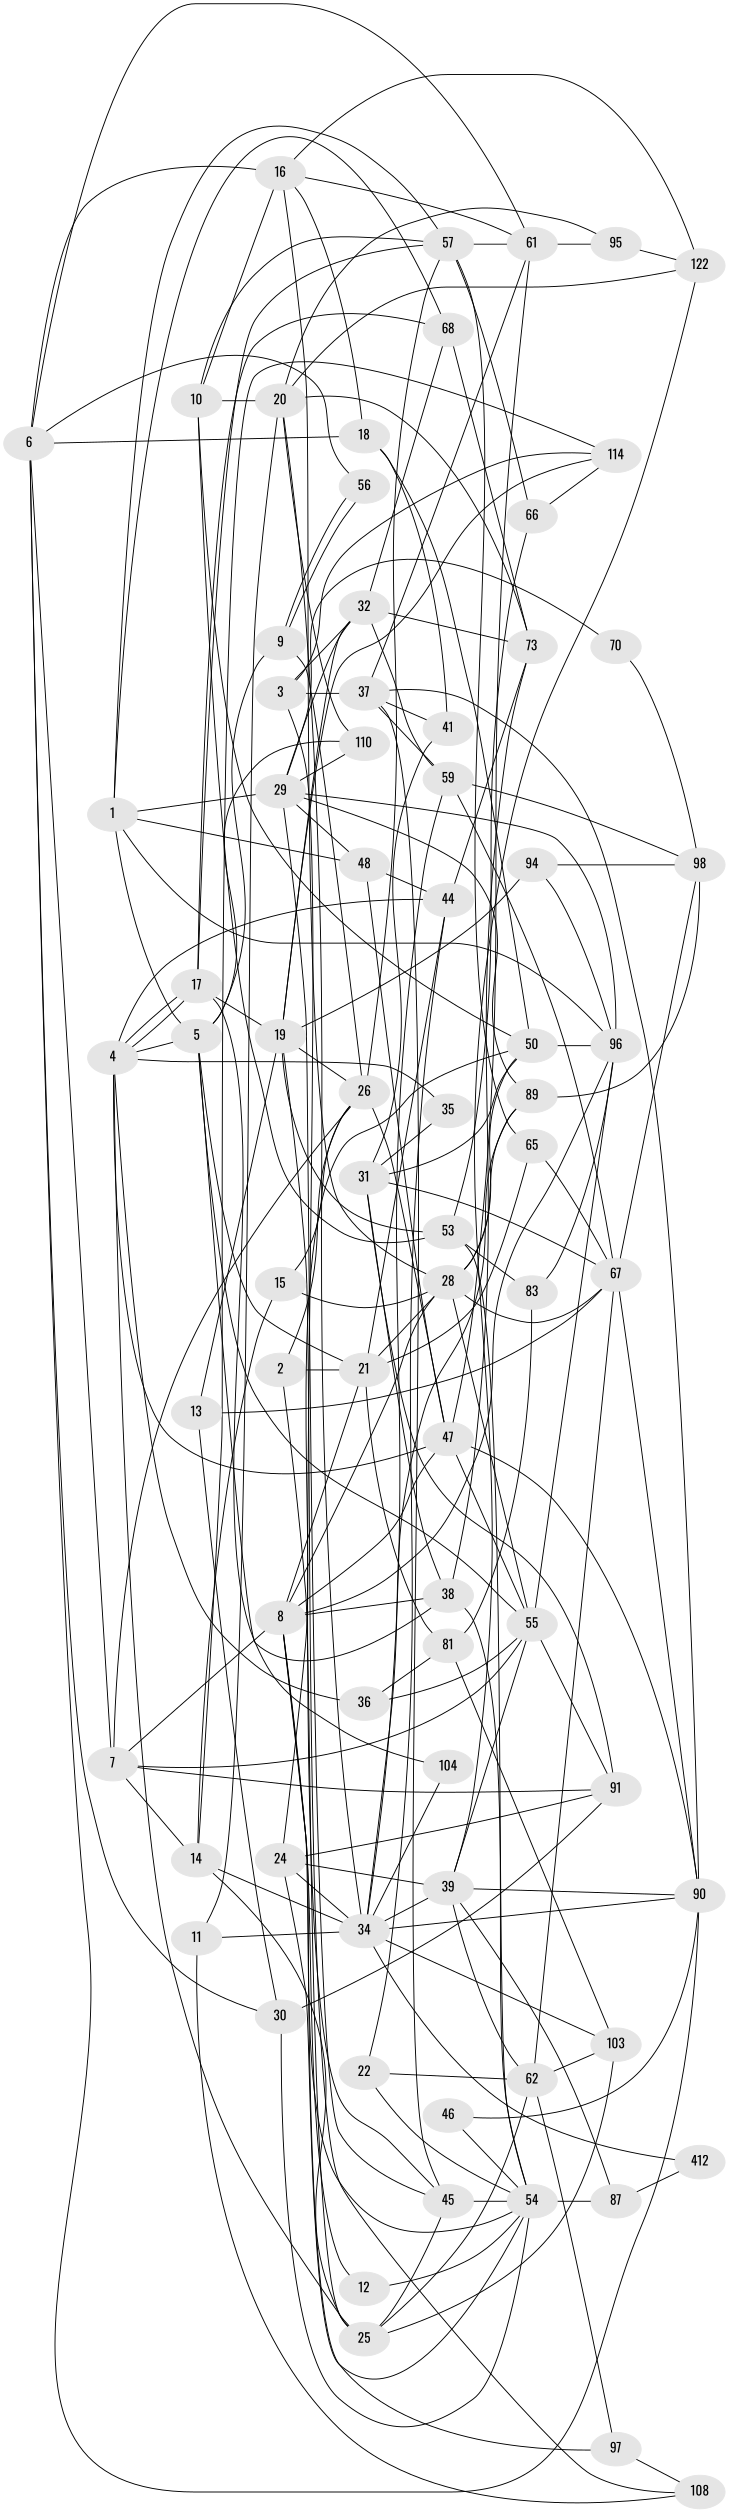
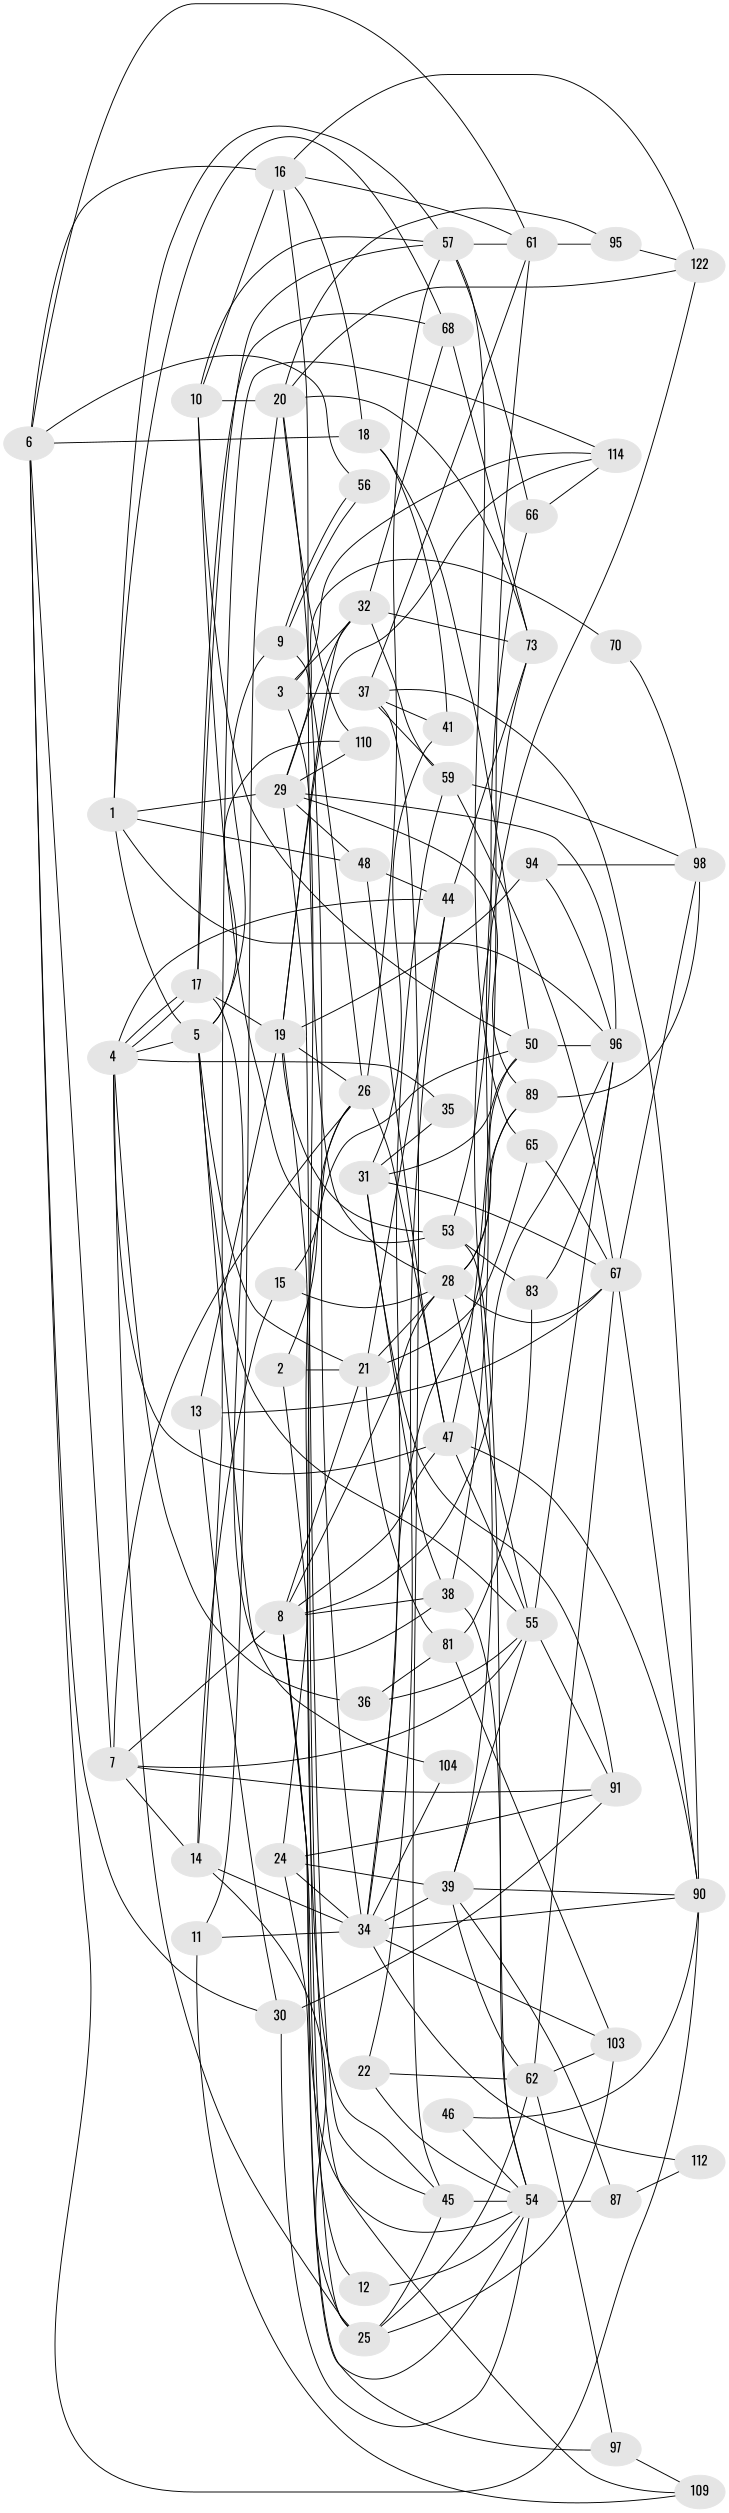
(700, 2162) -> (700, 2162)
(700, 2492) -> (700, 2492)
